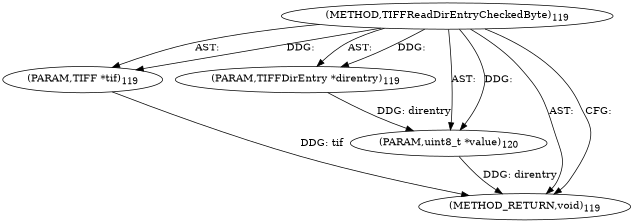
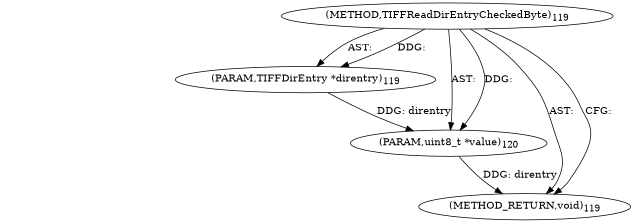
(83, 80) -> none
